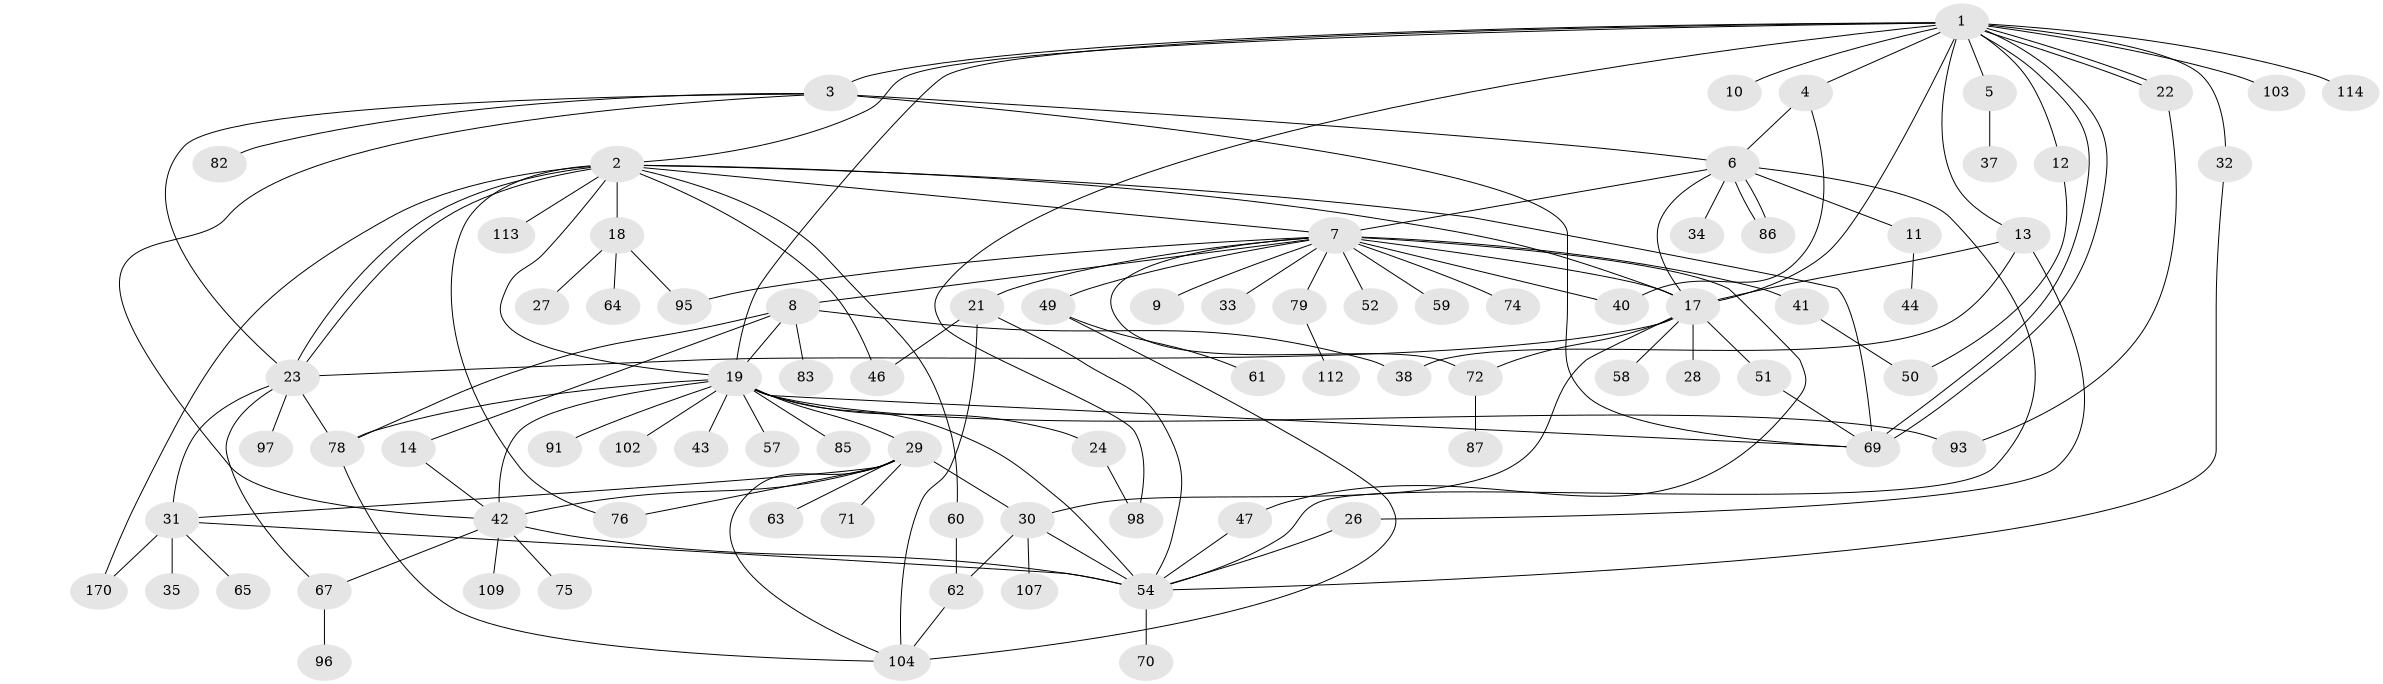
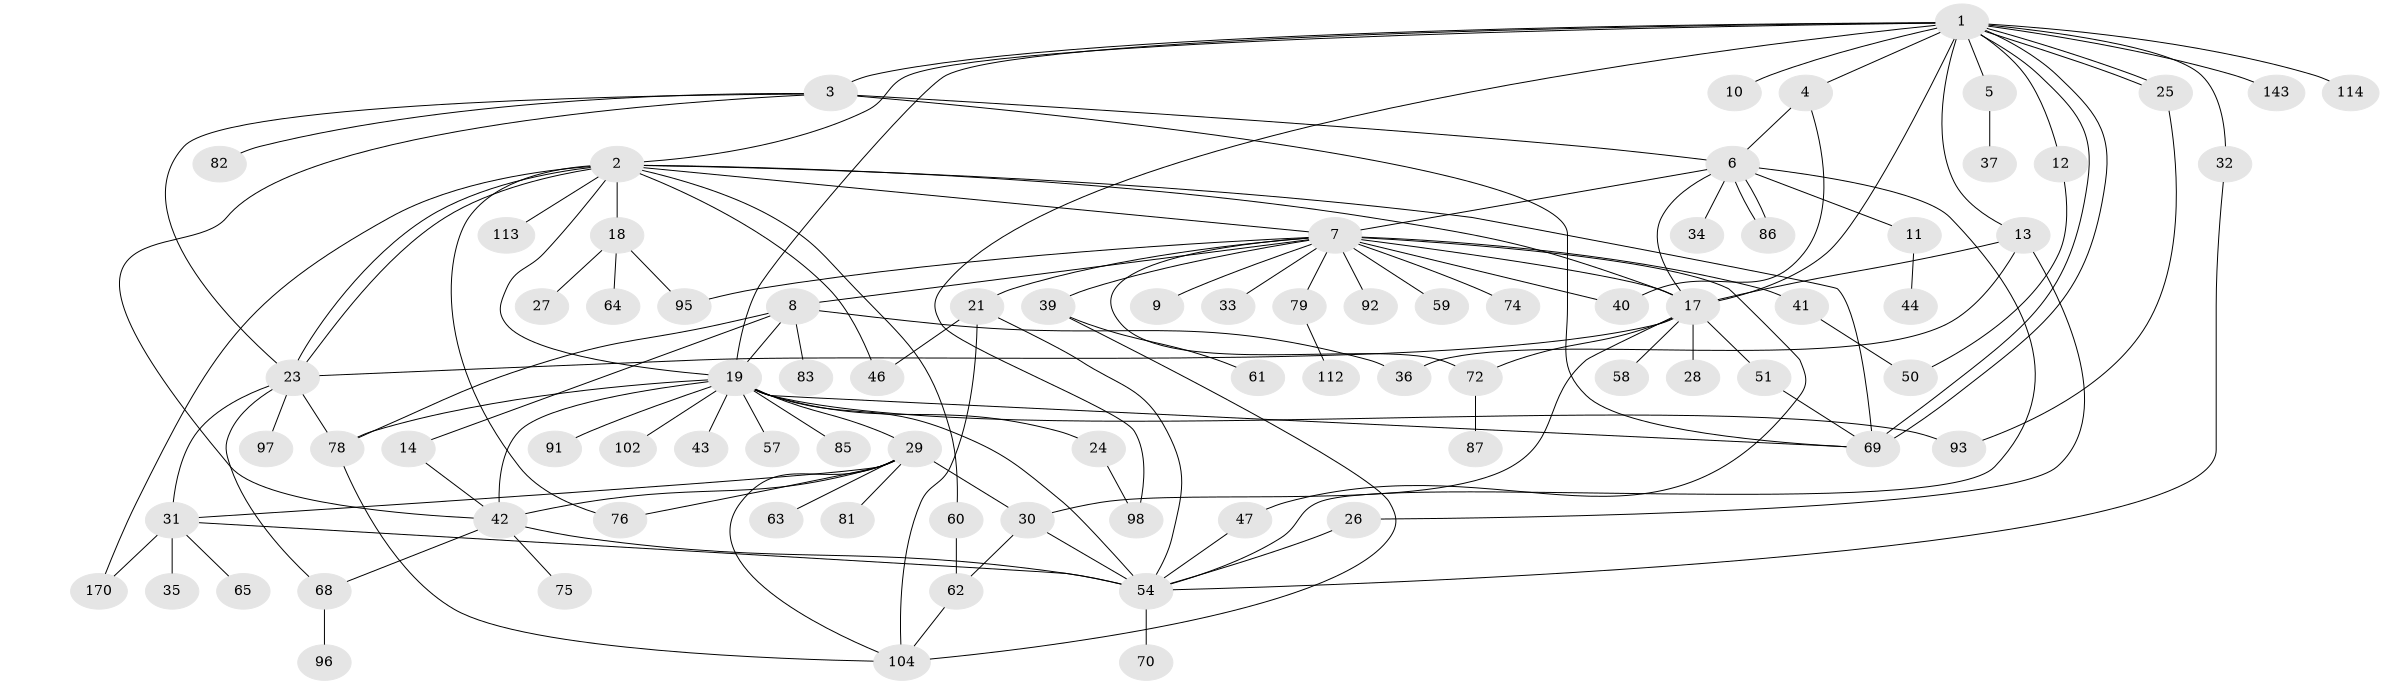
(2166, 93) -> (2166, 93)
(2277, 93) -> (2277, 93)
(1048, 307) -> (1048, 307)
(1371, 307) -> (1371, 307)
(1404, 378) -> (1404, 378)
(848, 520) -> (848, 520)
(324, 591) -> (324, 591)
(492, 591) -> none
(1030, 591) -> none
